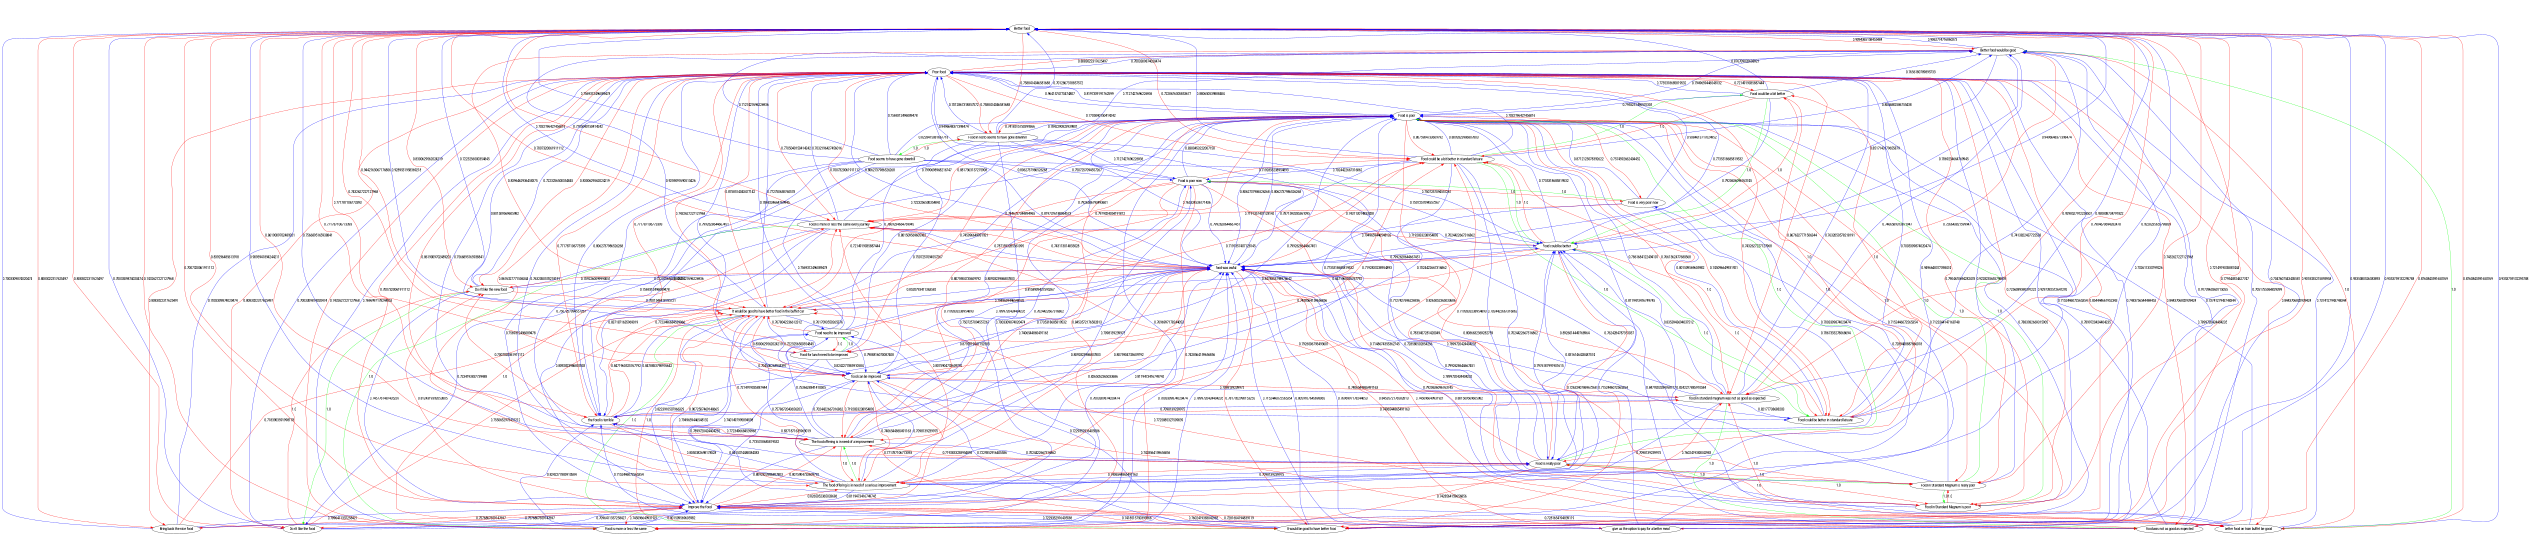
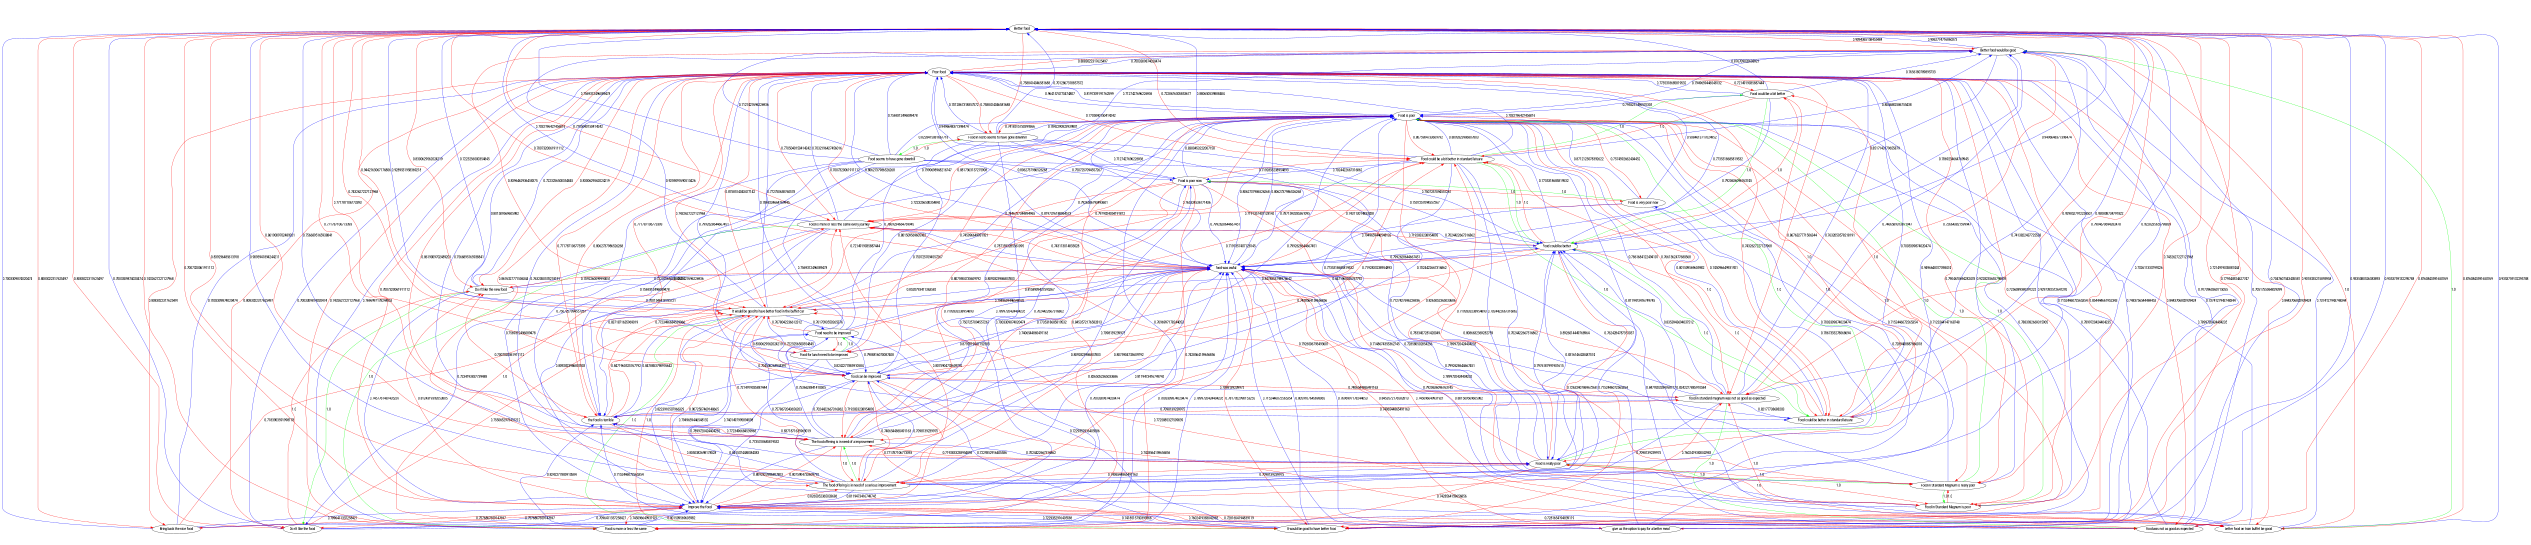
(695, 164) -> (695, 164)
